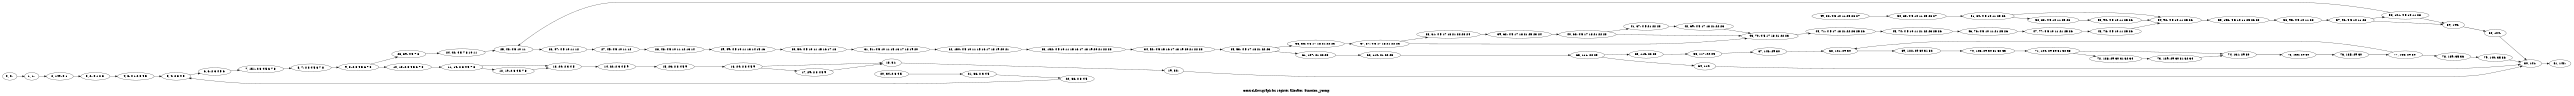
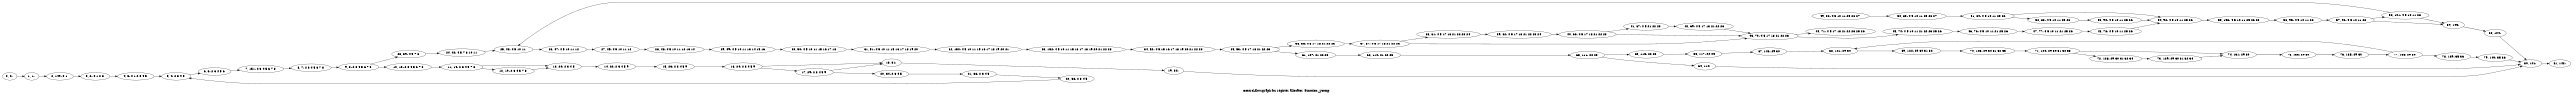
(1878, 31) -> (1847, 38)
(1520, 34) -> (1520, 34)
none -> (853, 73)
